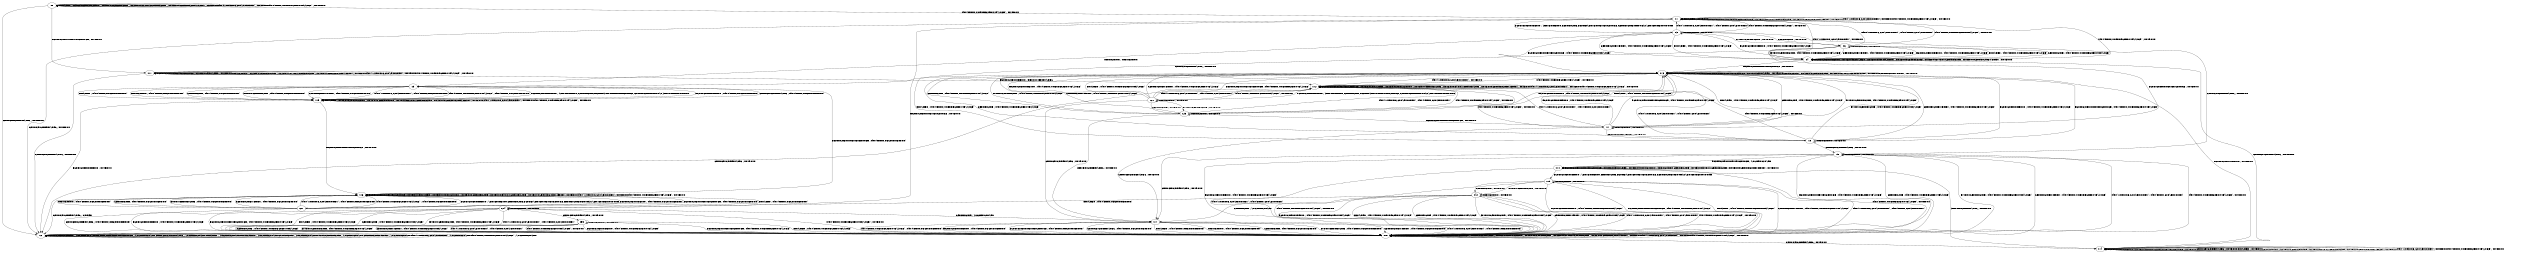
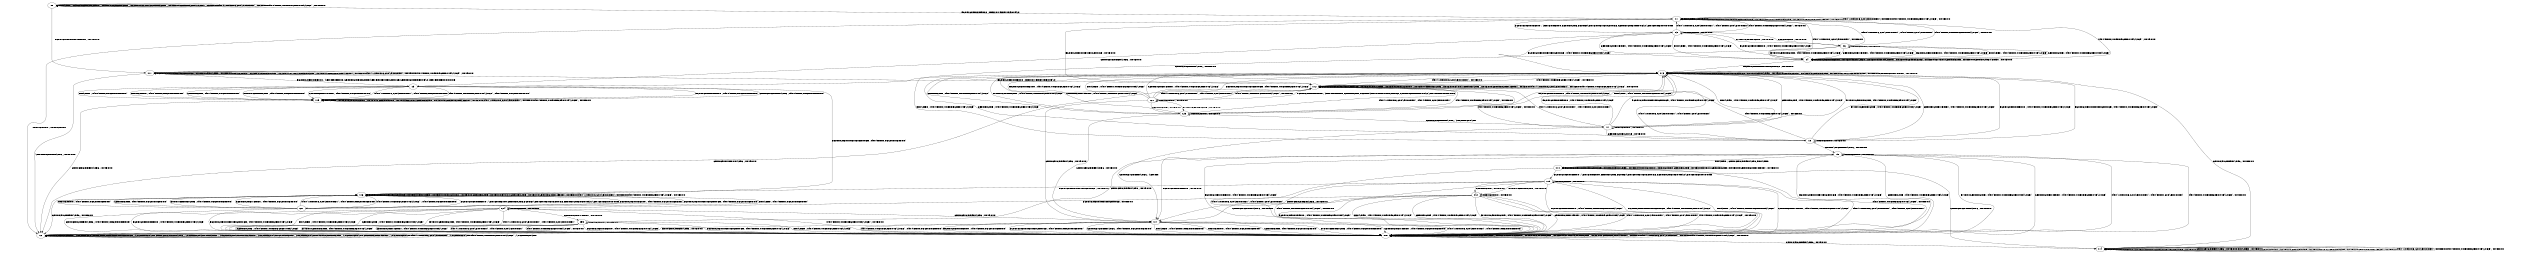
(990, 12) -> (990, 12)
(1012, 27) -> (1225, 25)
(77, 39) -> (77, 39)
(2165, 51) -> (1199, 158)
(1121, 60) -> (1121, 60)
(2193, 71) -> none
(1026, 80) -> (1026, 80)
(484, 98) -> (281, 80)
(3, 114) -> (655, 230)
(2129, 115) -> none
(1451, 120) -> (1451, 120)
(49, 127) -> (49, 127)
(1627, 134) -> (1627, 134)
(1846, 148) -> (1846, 148)
(56, 154) -> (56, 154)
(326, 158) -> (956, 188)
(735, 161) -> (735, 161)
(1742, 161) -> (1742, 161)
(2233, 161) -> (2233, 161)
(92, 168) -> (92, 168)
(1097, 168) -> (1097, 168)
(1139, 175) -> (1139, 175)
none -> (1350, 186)
(1182, 188) -> (1182, 188)
(1108, 202) -> (1108, 202)
(1253, 208) -> (1253, 208)
(1971, 208) -> (1971, 208)
(72, 215) -> (72, 215)
(583, 215) -> (583, 215)
(975, 215) -> (975, 215)
